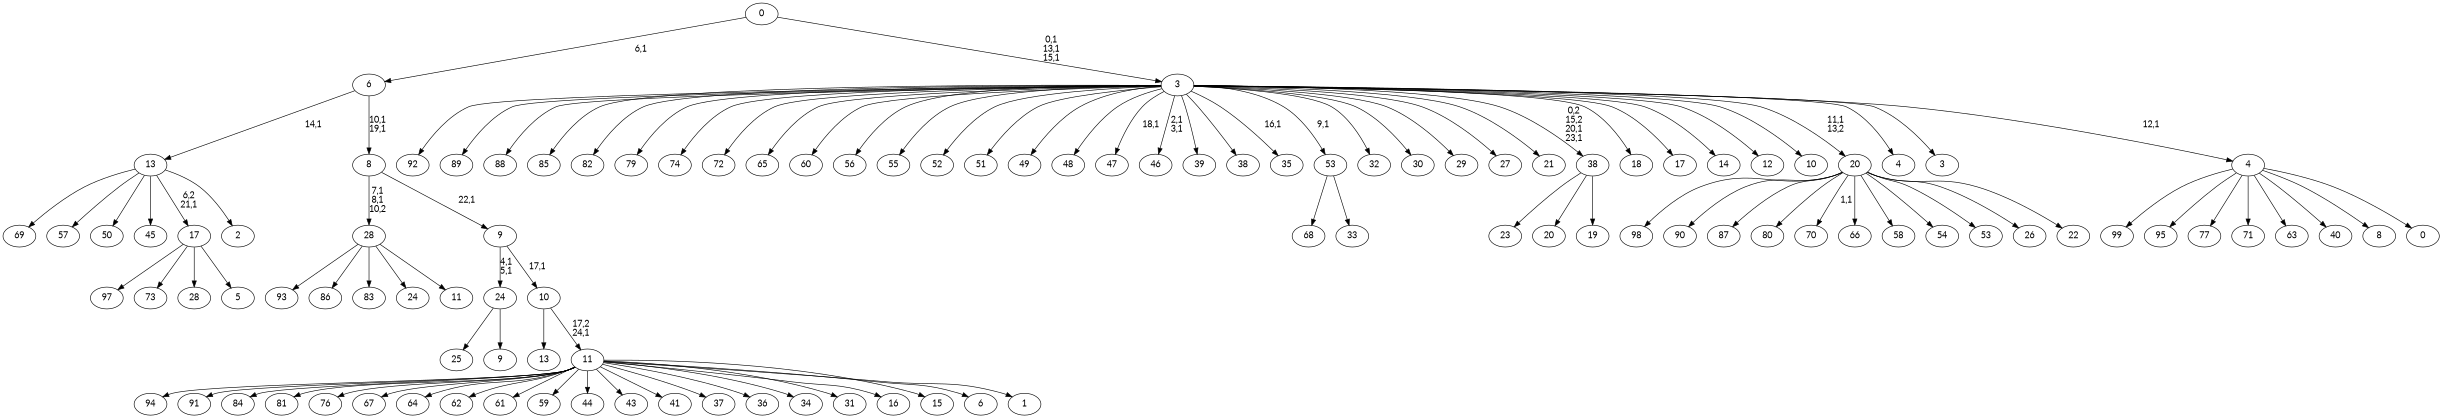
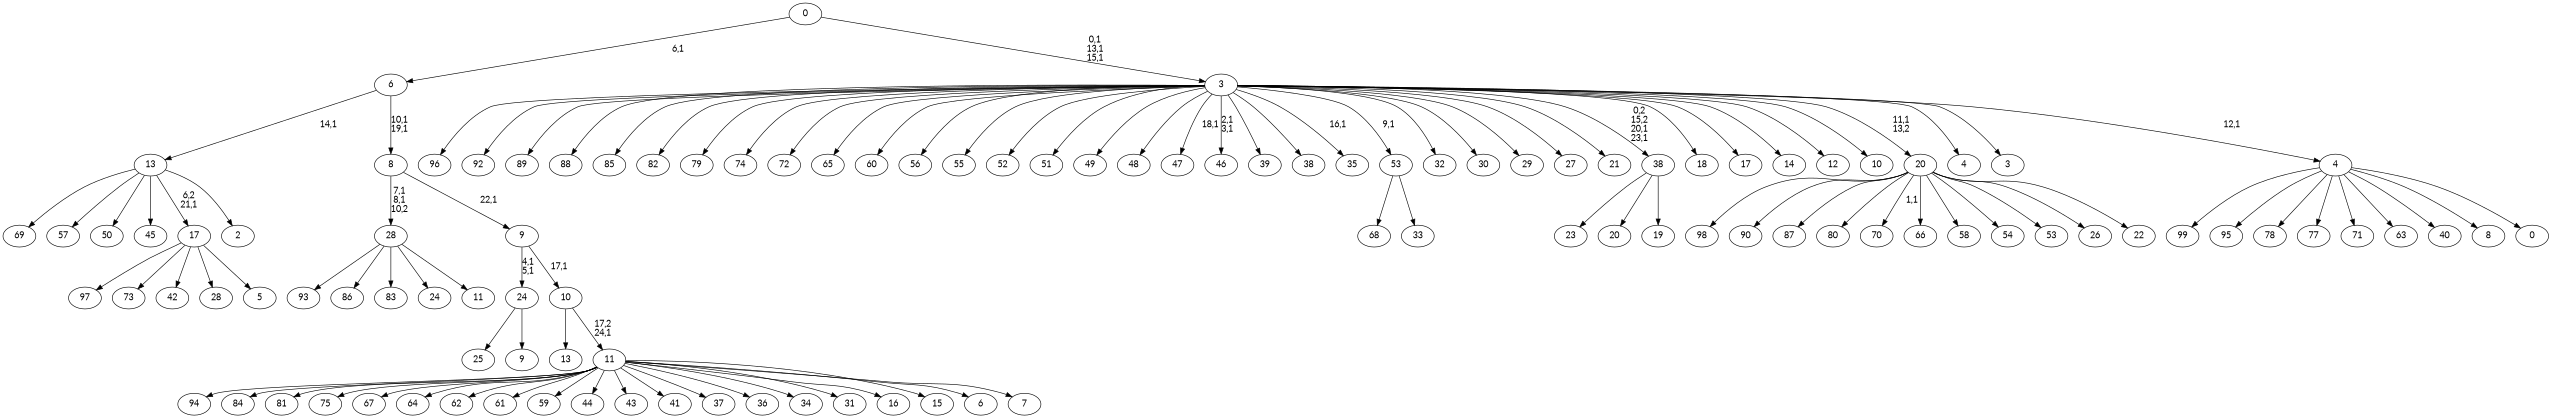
none -> (435, 165)
none -> (2270, 236)
none -> (172, 298)
(194, 404) -> none
(325, 404) -> (325, 404)
(1025, 404) -> (1025, 404)
